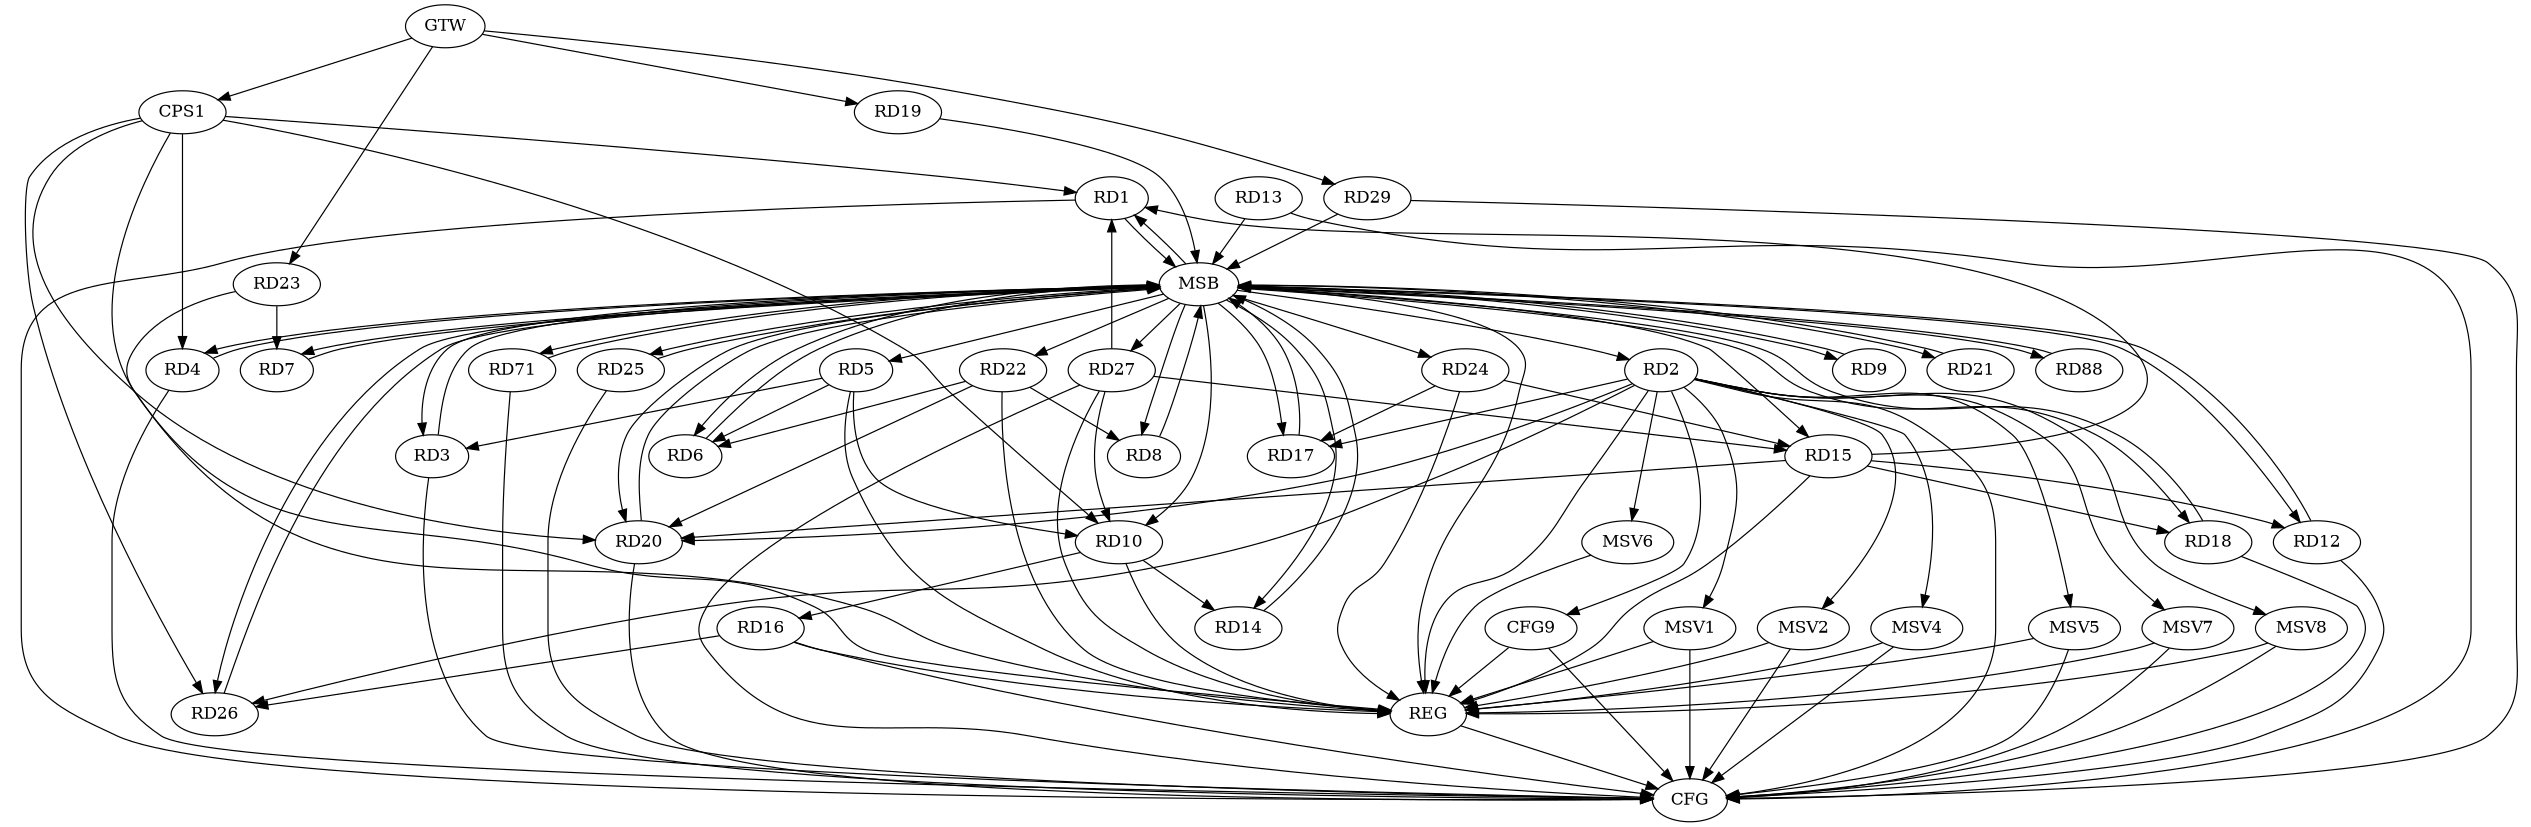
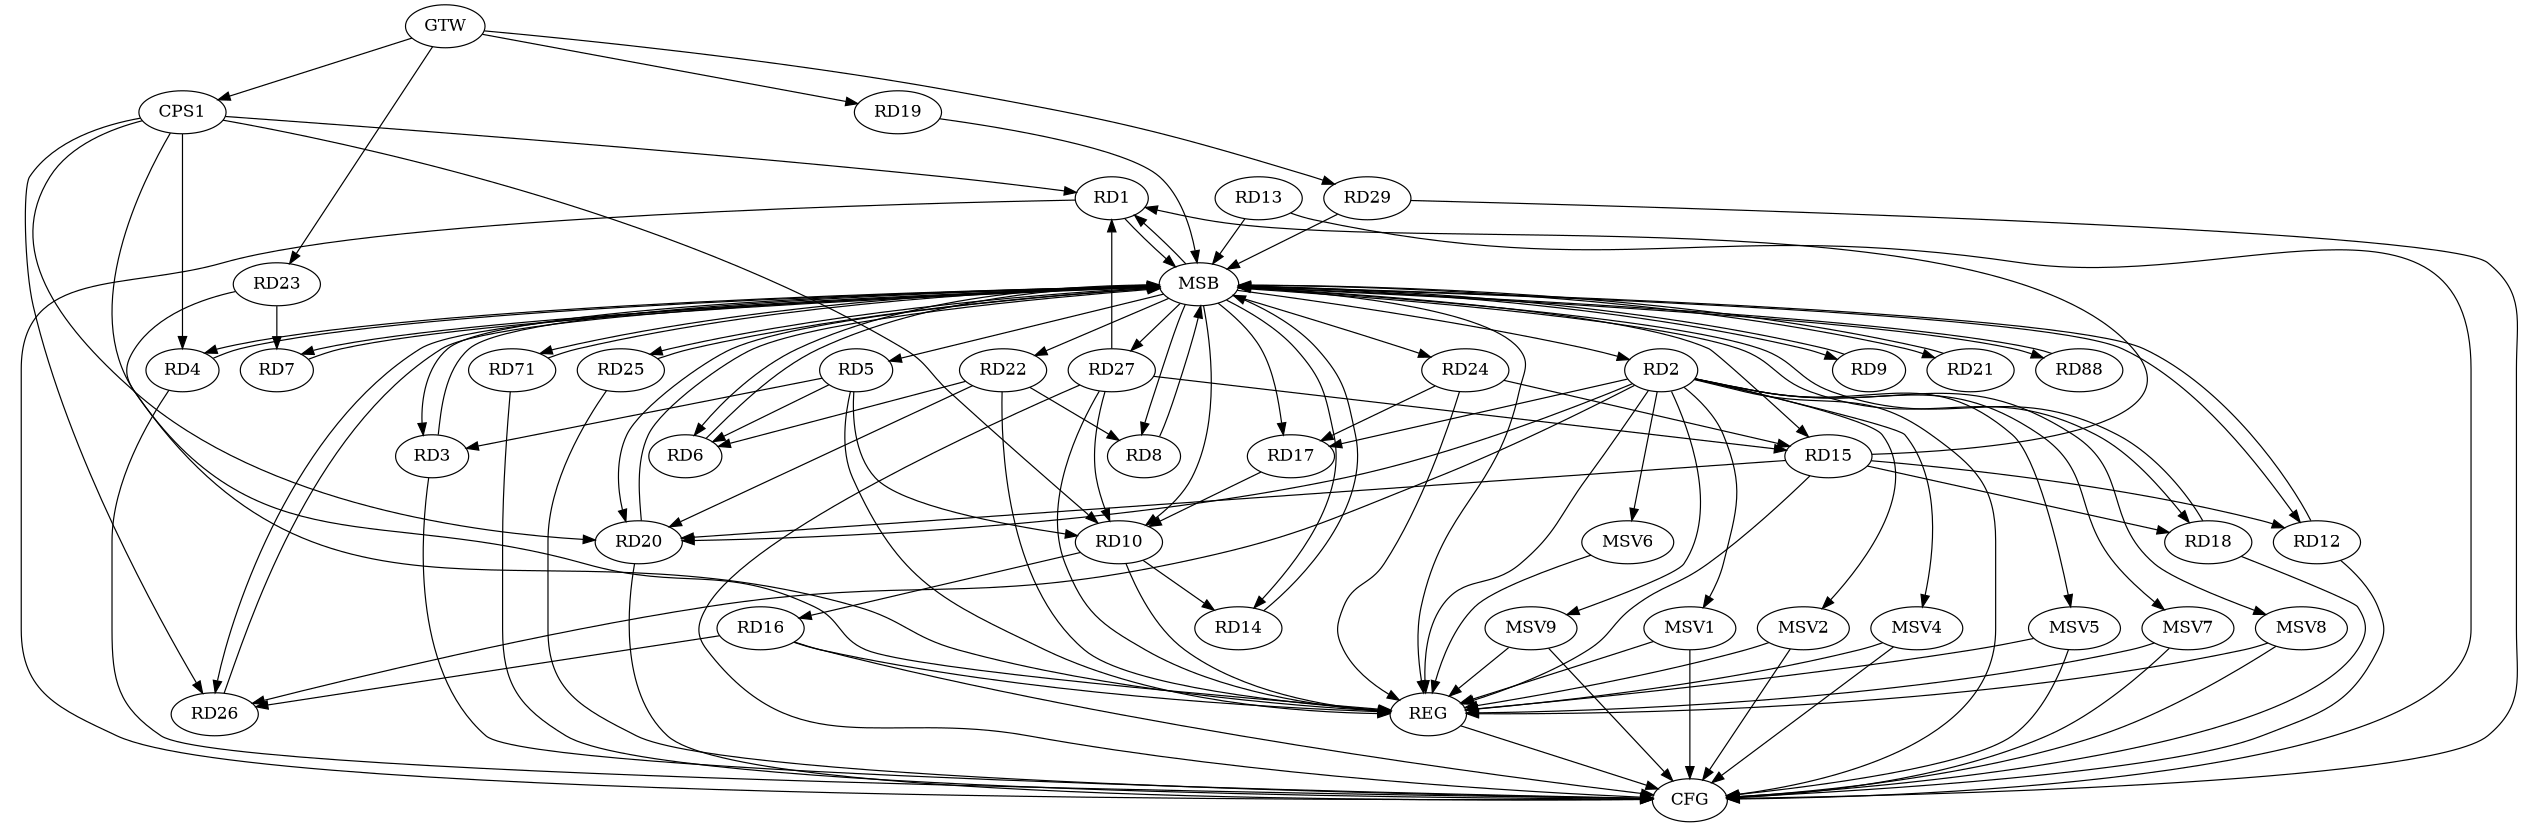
(1288, 361) -> (1221, 492)
(1531, 628) -> (1531, 628)
